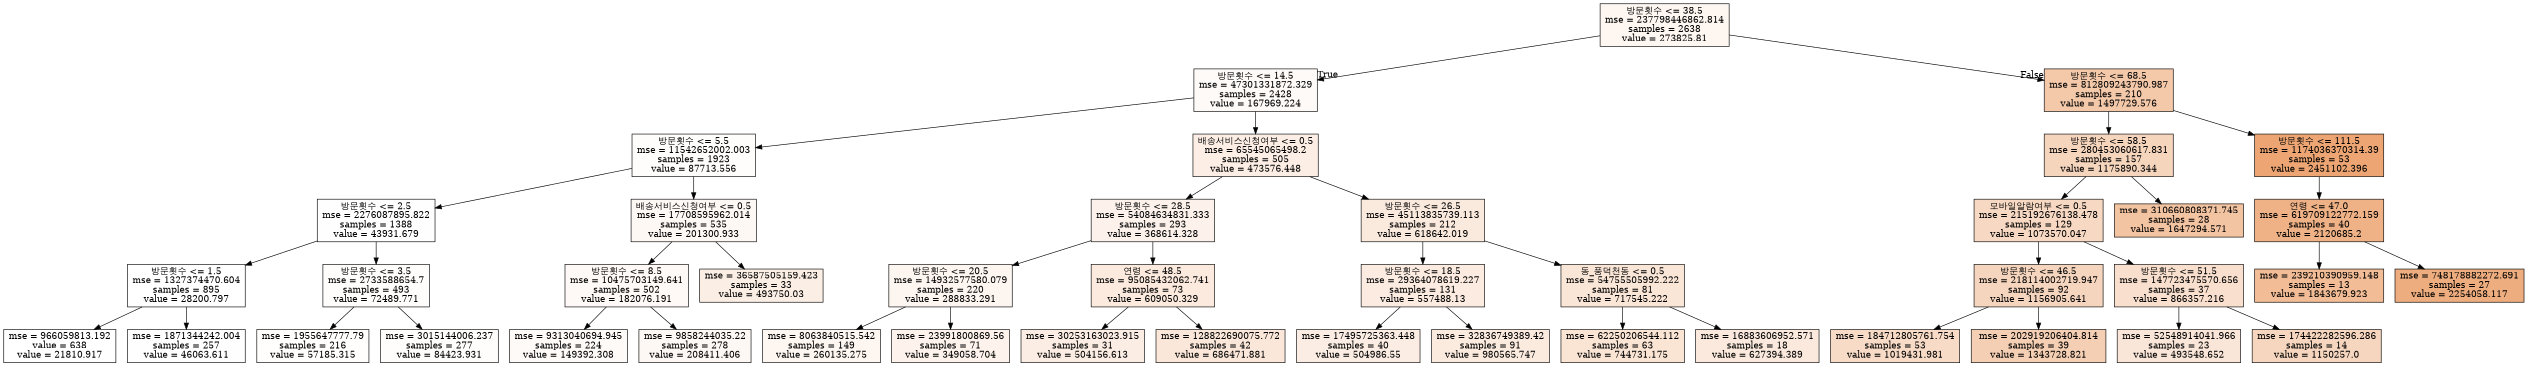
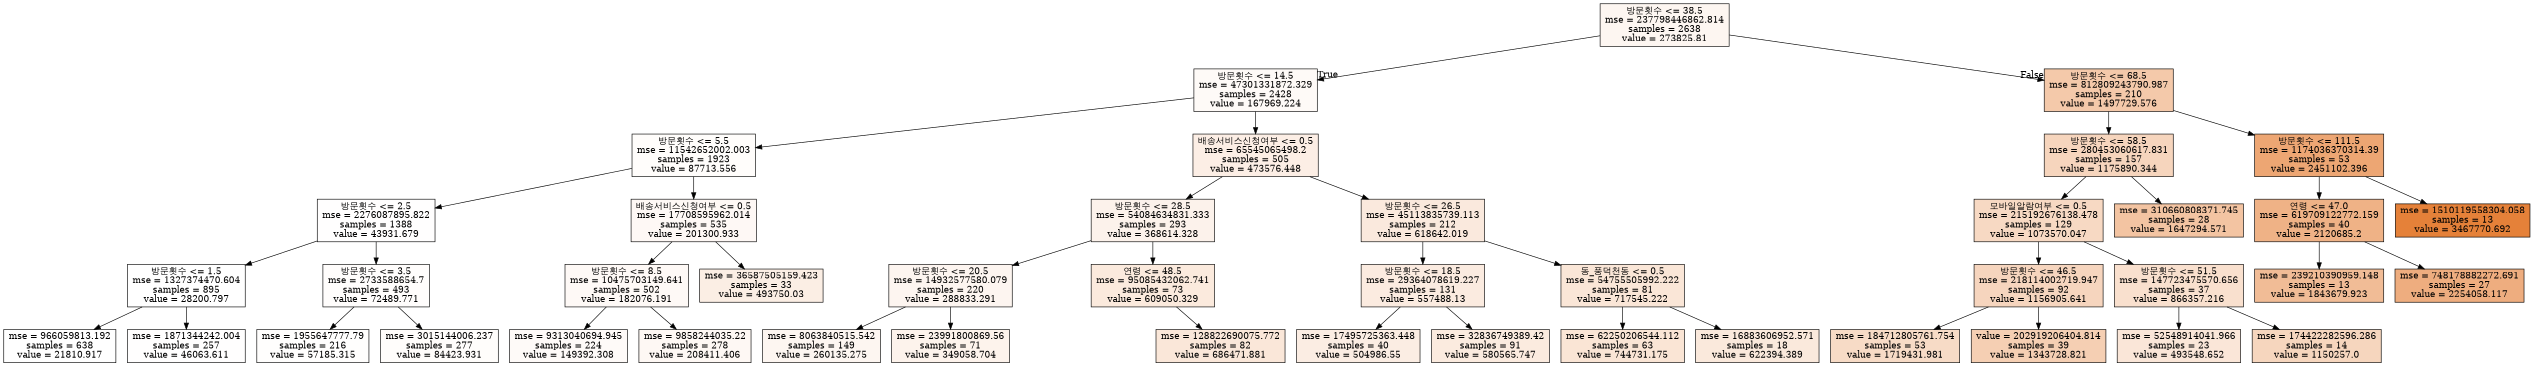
none -> (2463, 220)
(60, 346) -> (60, 346)
(1083, 346) -> none
(1221, 346) -> (1221, 346)
(1490, 346) -> (1490, 346)
(1757, 346) -> (1757, 346)
(1895, 346) -> (1895, 346)
(2039, 346) -> (2039, 346)
